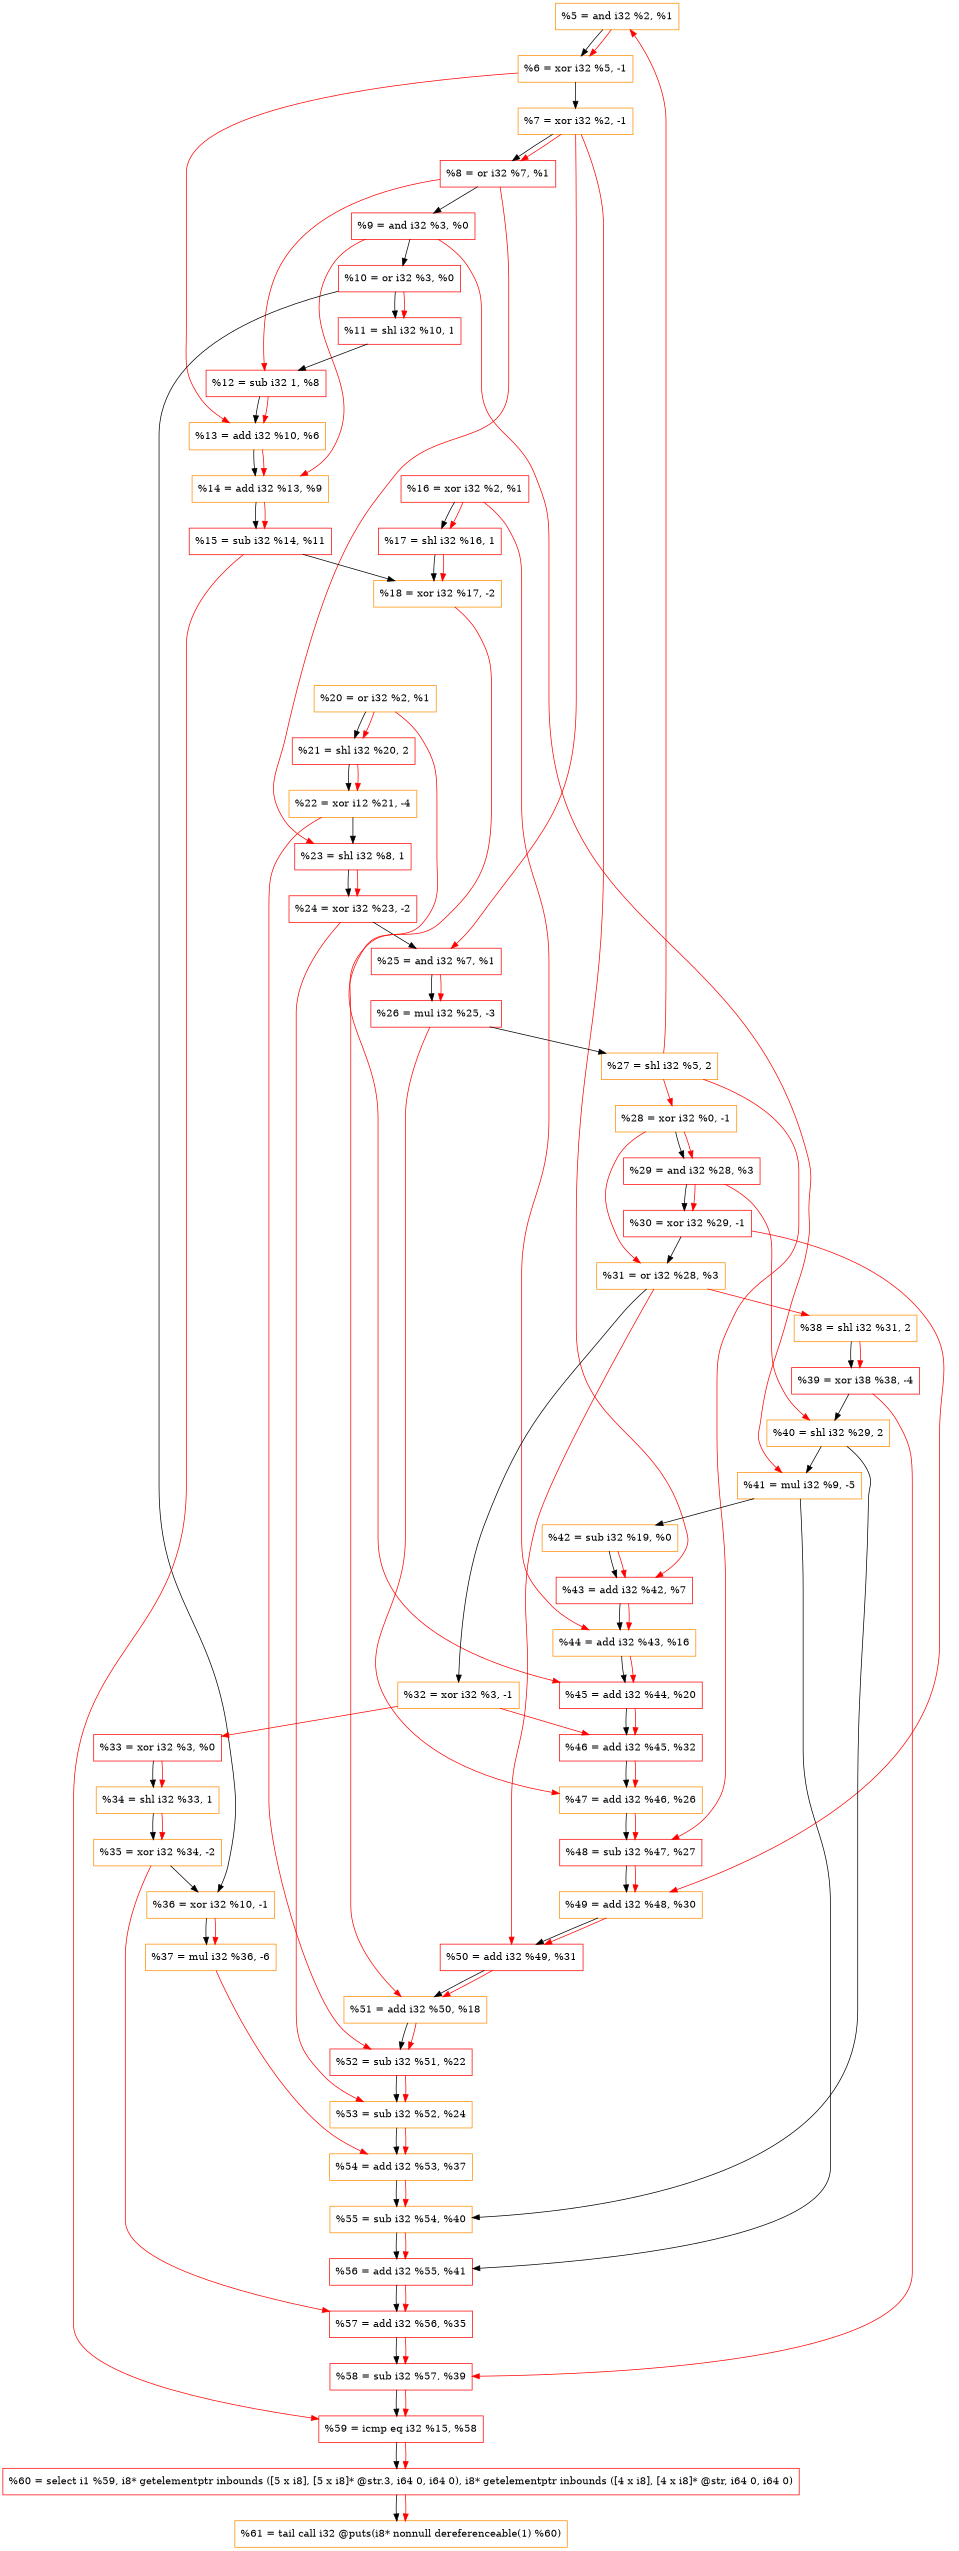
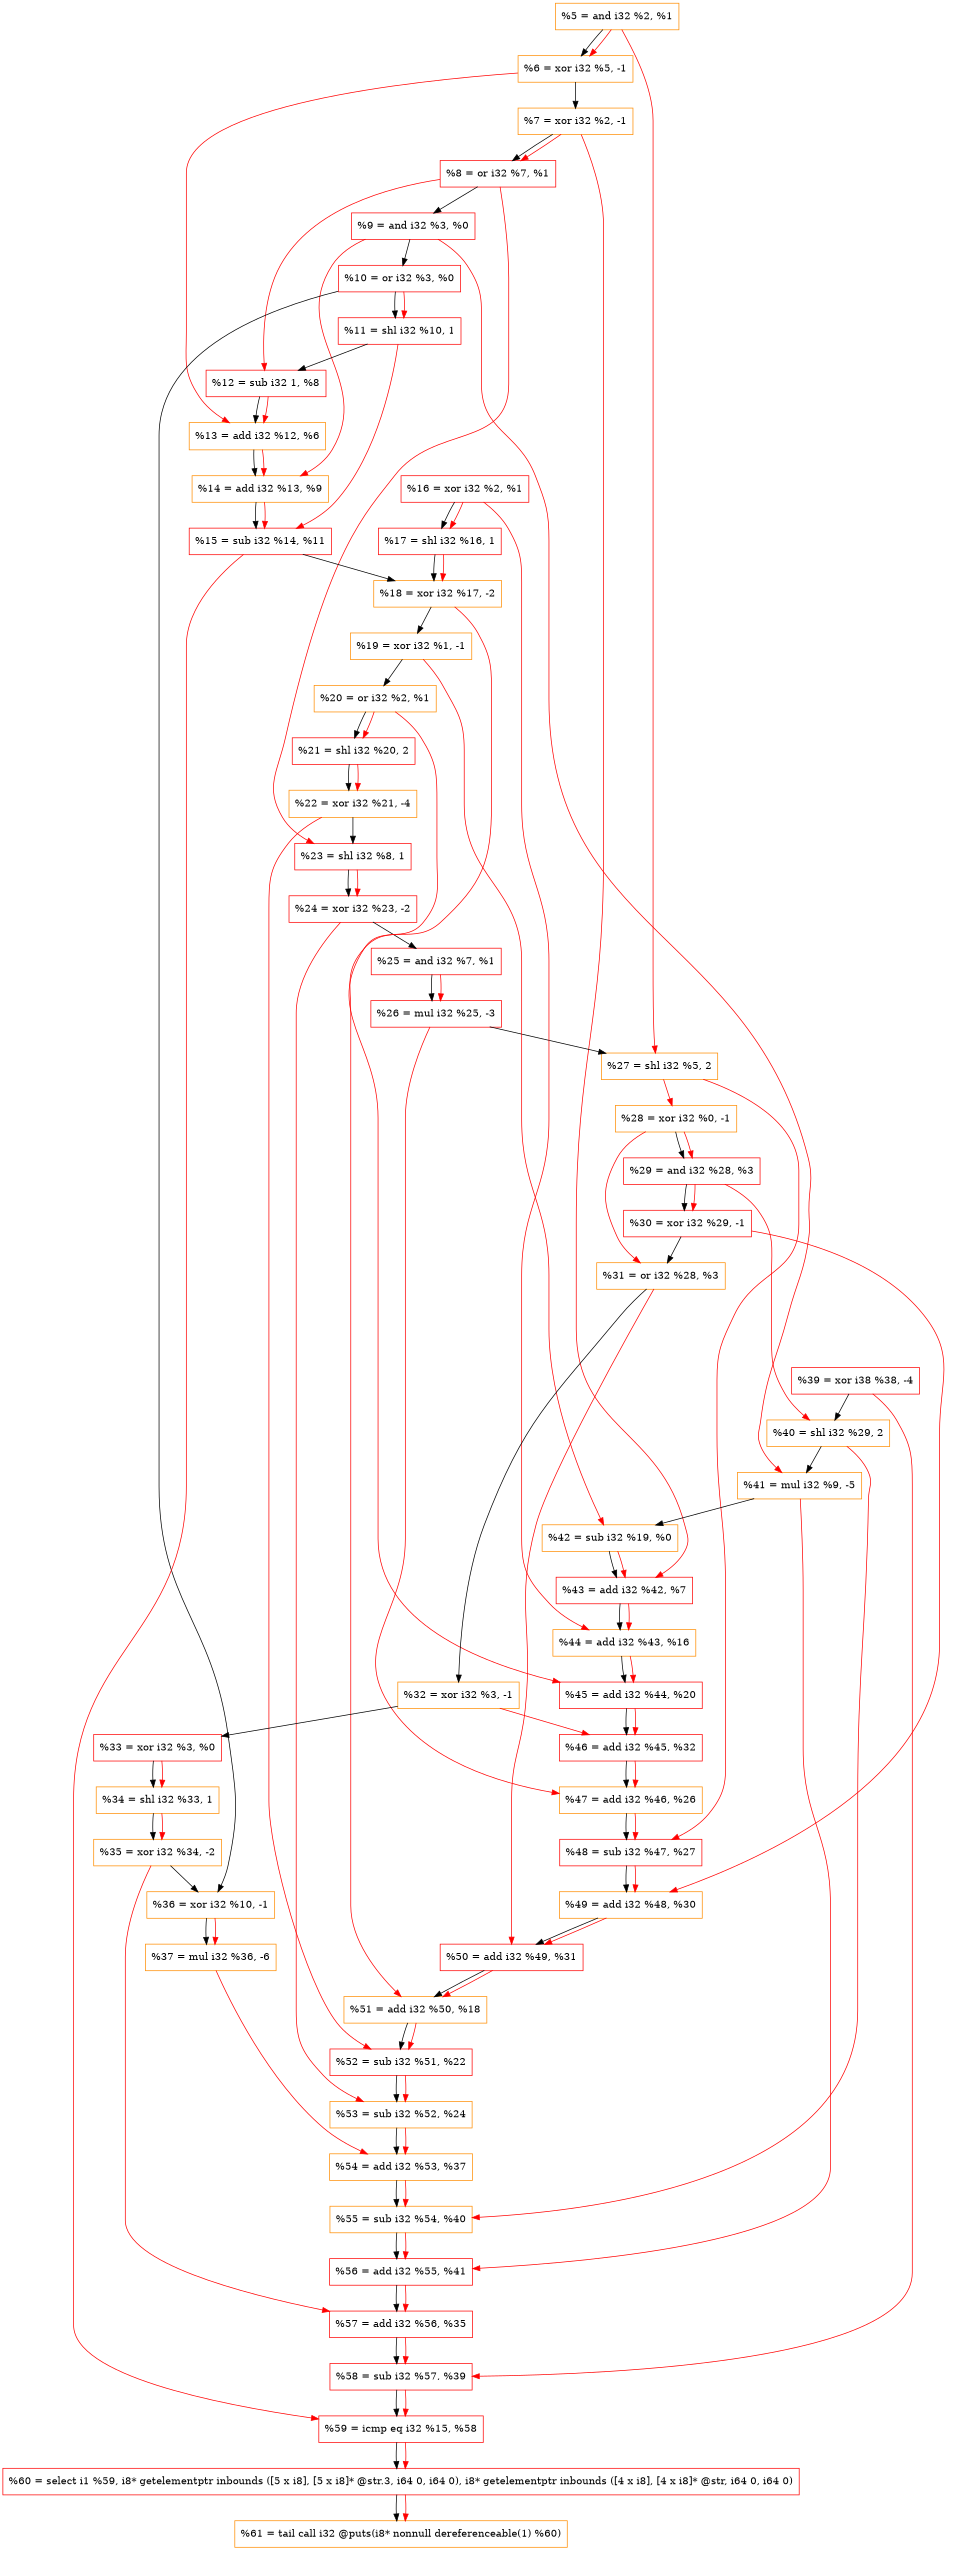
(257, 436) -> (257, 436)
none -> (370, 446)
(666, 541) -> (653, 535)
(576, 557) -> none
none -> (411, 646)
(353, 804) -> (353, 804)
(856, 1328) -> none
(313, 1721) -> (313, 1721)
(858, 1960) -> (858, 1960)
(830, 2022) -> (830, 2022)
